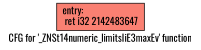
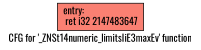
(101, 22) -> (101, 22)
